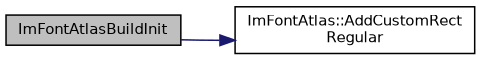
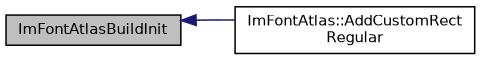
(200, 40) -> (216, 20)
